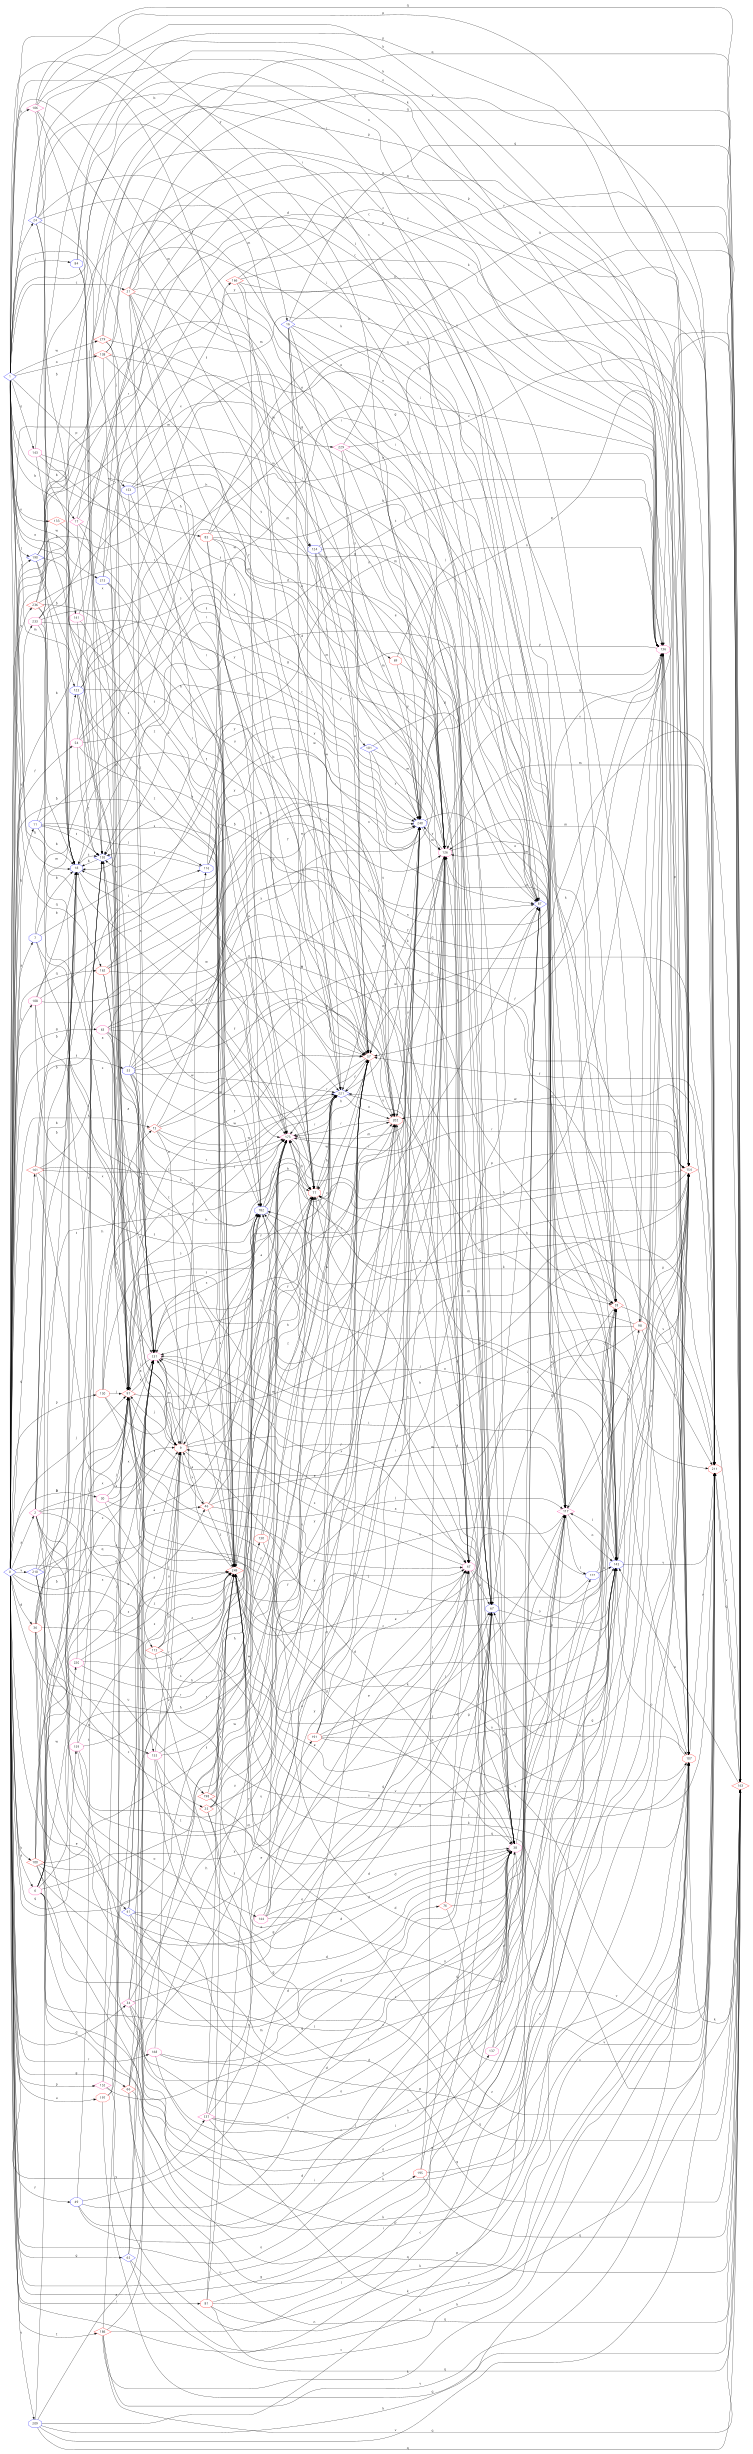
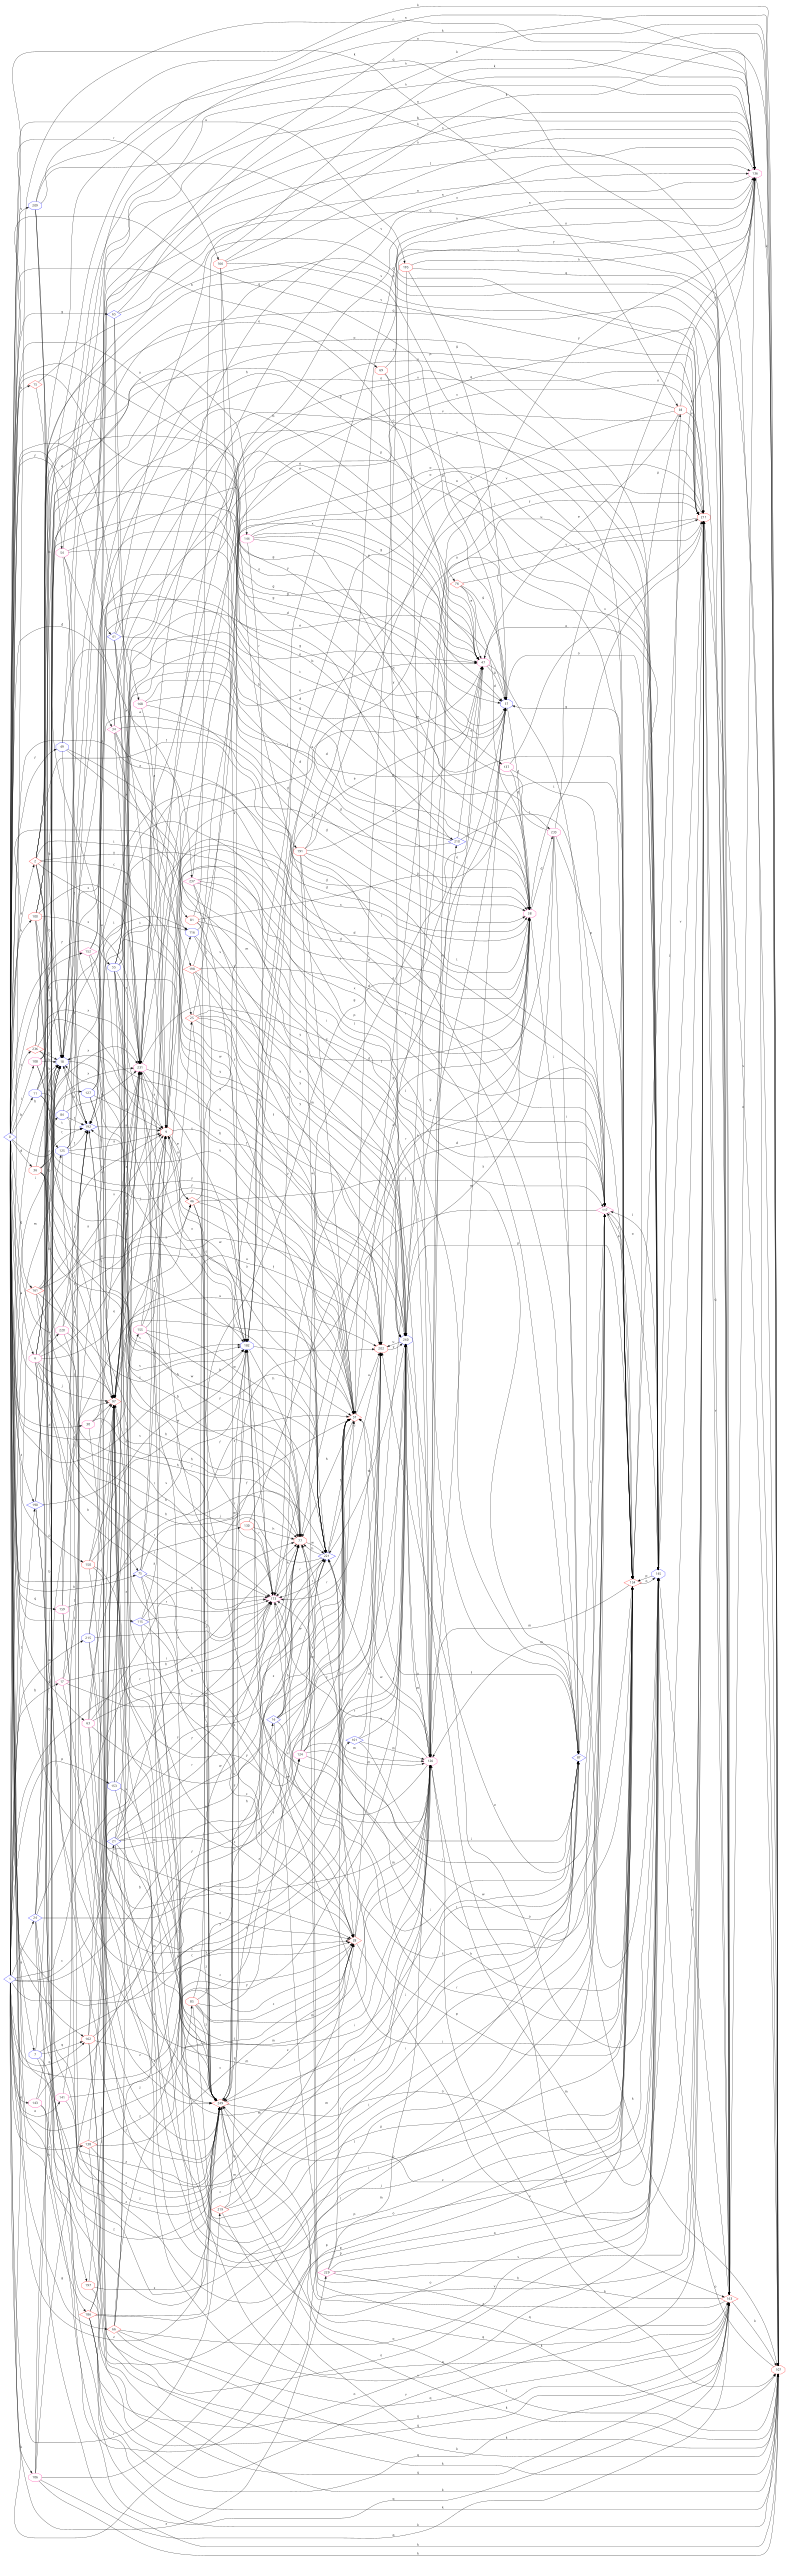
(35, 108) -> (35, 2477)
(235, 281) -> (220, 264)
(128, 292) -> (114, 1841)
(57, 351) -> (114, 2433)
none -> (35, 385)
(57, 521) -> none
(315, 549) -> (300, 1755)
(736, 700) -> none
(120, 890) -> none
(478, 1023) -> (542, 874)
(155, 1128) -> (140, 1574)
(260, 1368) -> (171, 1177)
(88, 1376) -> (61, 2049)
(294, 1470) -> none
(35, 1513) -> (35, 861)
(571, 1546) -> (281, 944)
(385, 1566) -> (435, 1188)
(155, 1650) -> (140, 1622)
none -> (173, 1828)
(35, 1862) -> (35, 917)
(549, 1899) -> (246, 2179)
(383, 1992) -> (196, 168)
